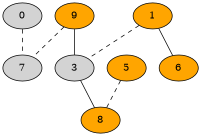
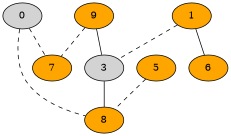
(22, 68) -> (52, 68)
none -> (31, 88)
